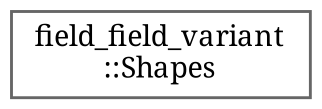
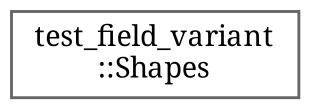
(161, 55) -> (155, 55)
